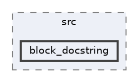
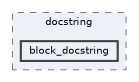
(69, 22) -> (69, 22)
